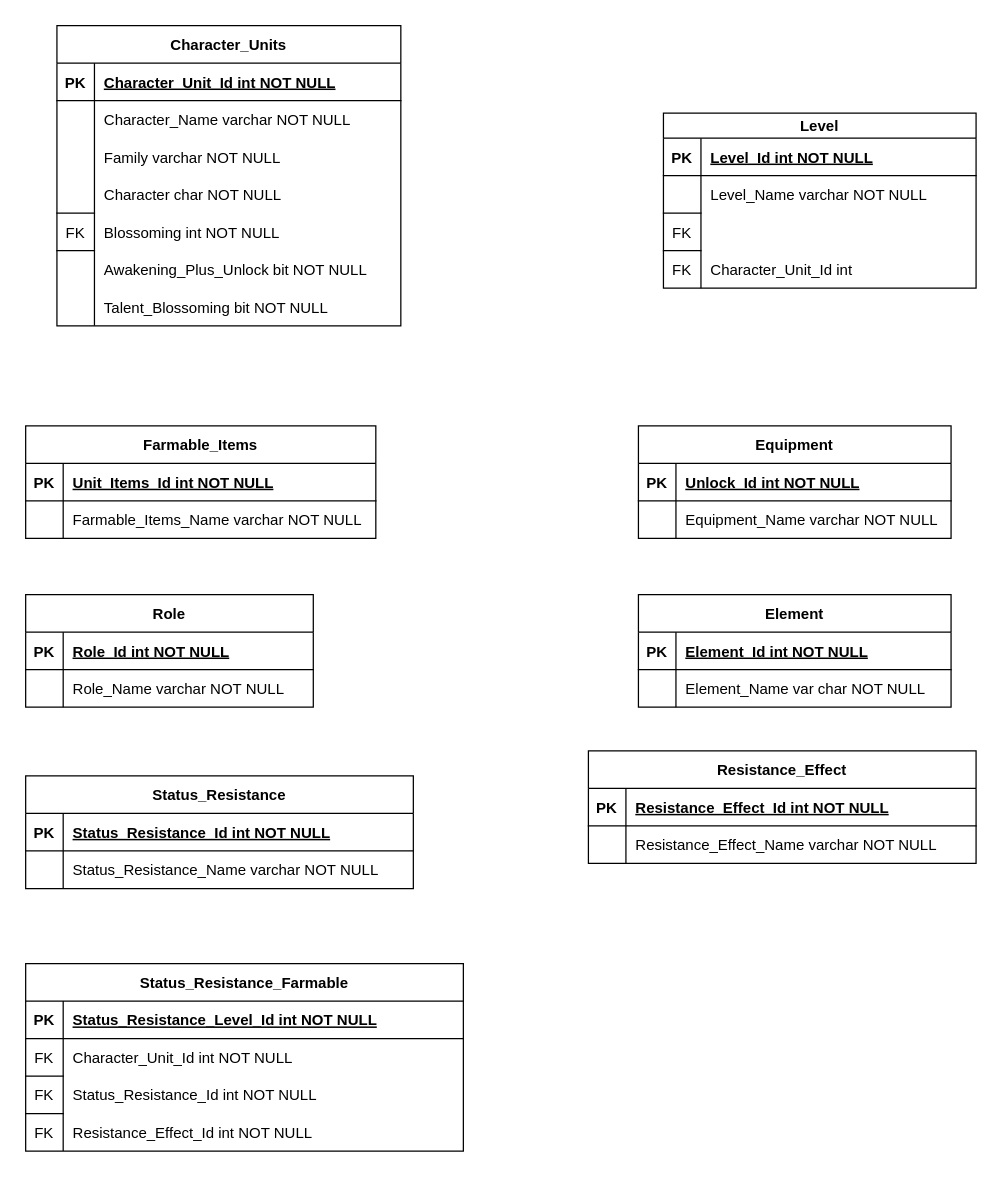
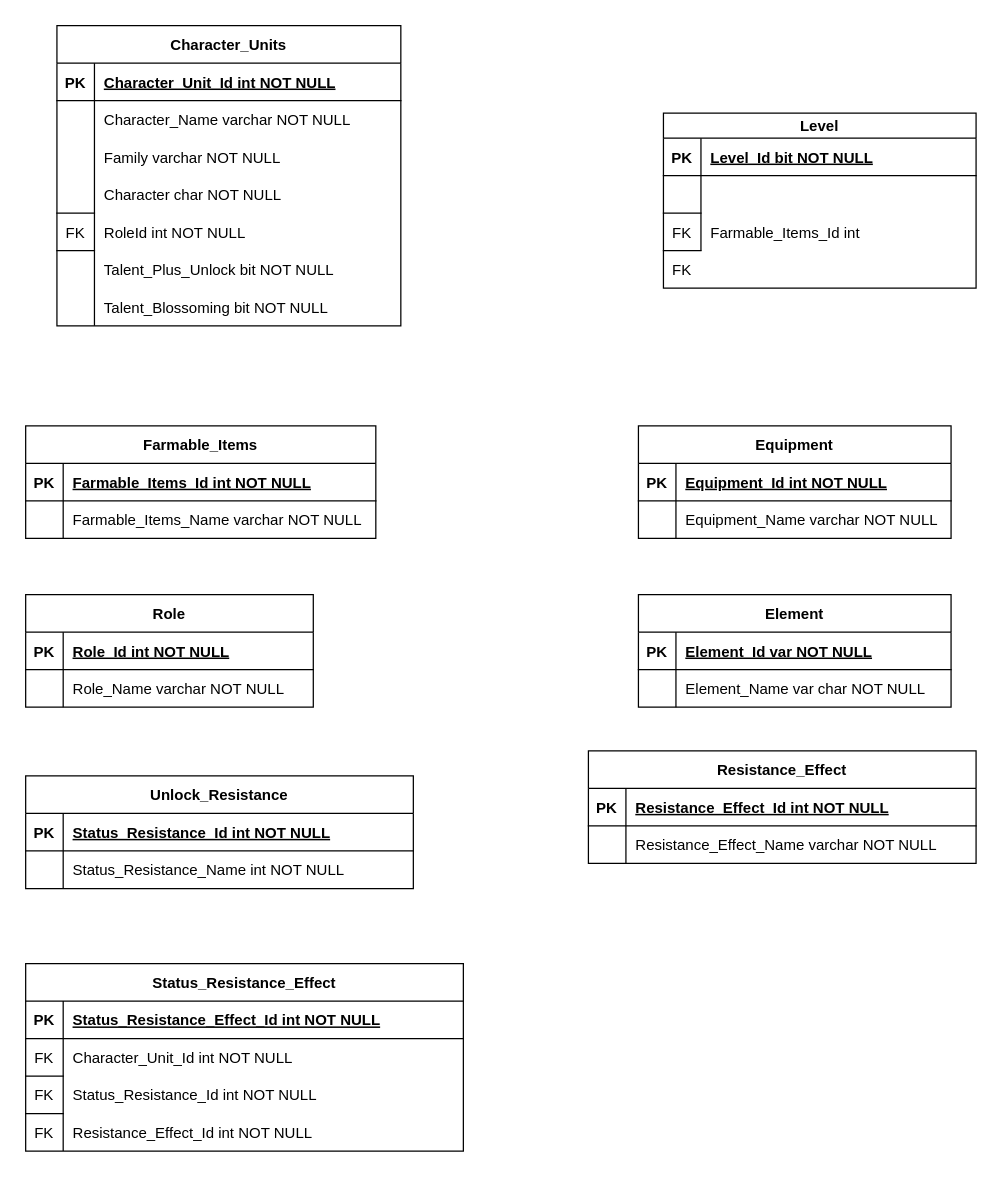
(788, 158) -> (788, 158)
(838, 194) -> none
none -> (838, 232)
(189, 233) -> (174, 233)
(838, 269) -> none
(233, 270) -> (220, 270)
(172, 483) -> (189, 483)
(768, 483) -> (780, 483)
(772, 651) -> (774, 651)
(219, 795) -> (219, 795)
(229, 870) -> (210, 870)
(244, 983) -> (244, 983)
(225, 1020) -> (231, 1020)
